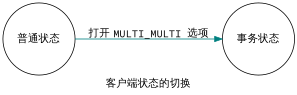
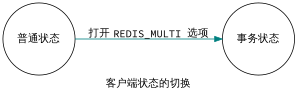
(149, 33) -> (149, 33)
